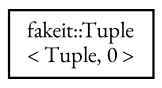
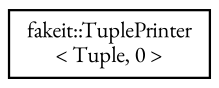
(81, 44) -> (109, 44)
